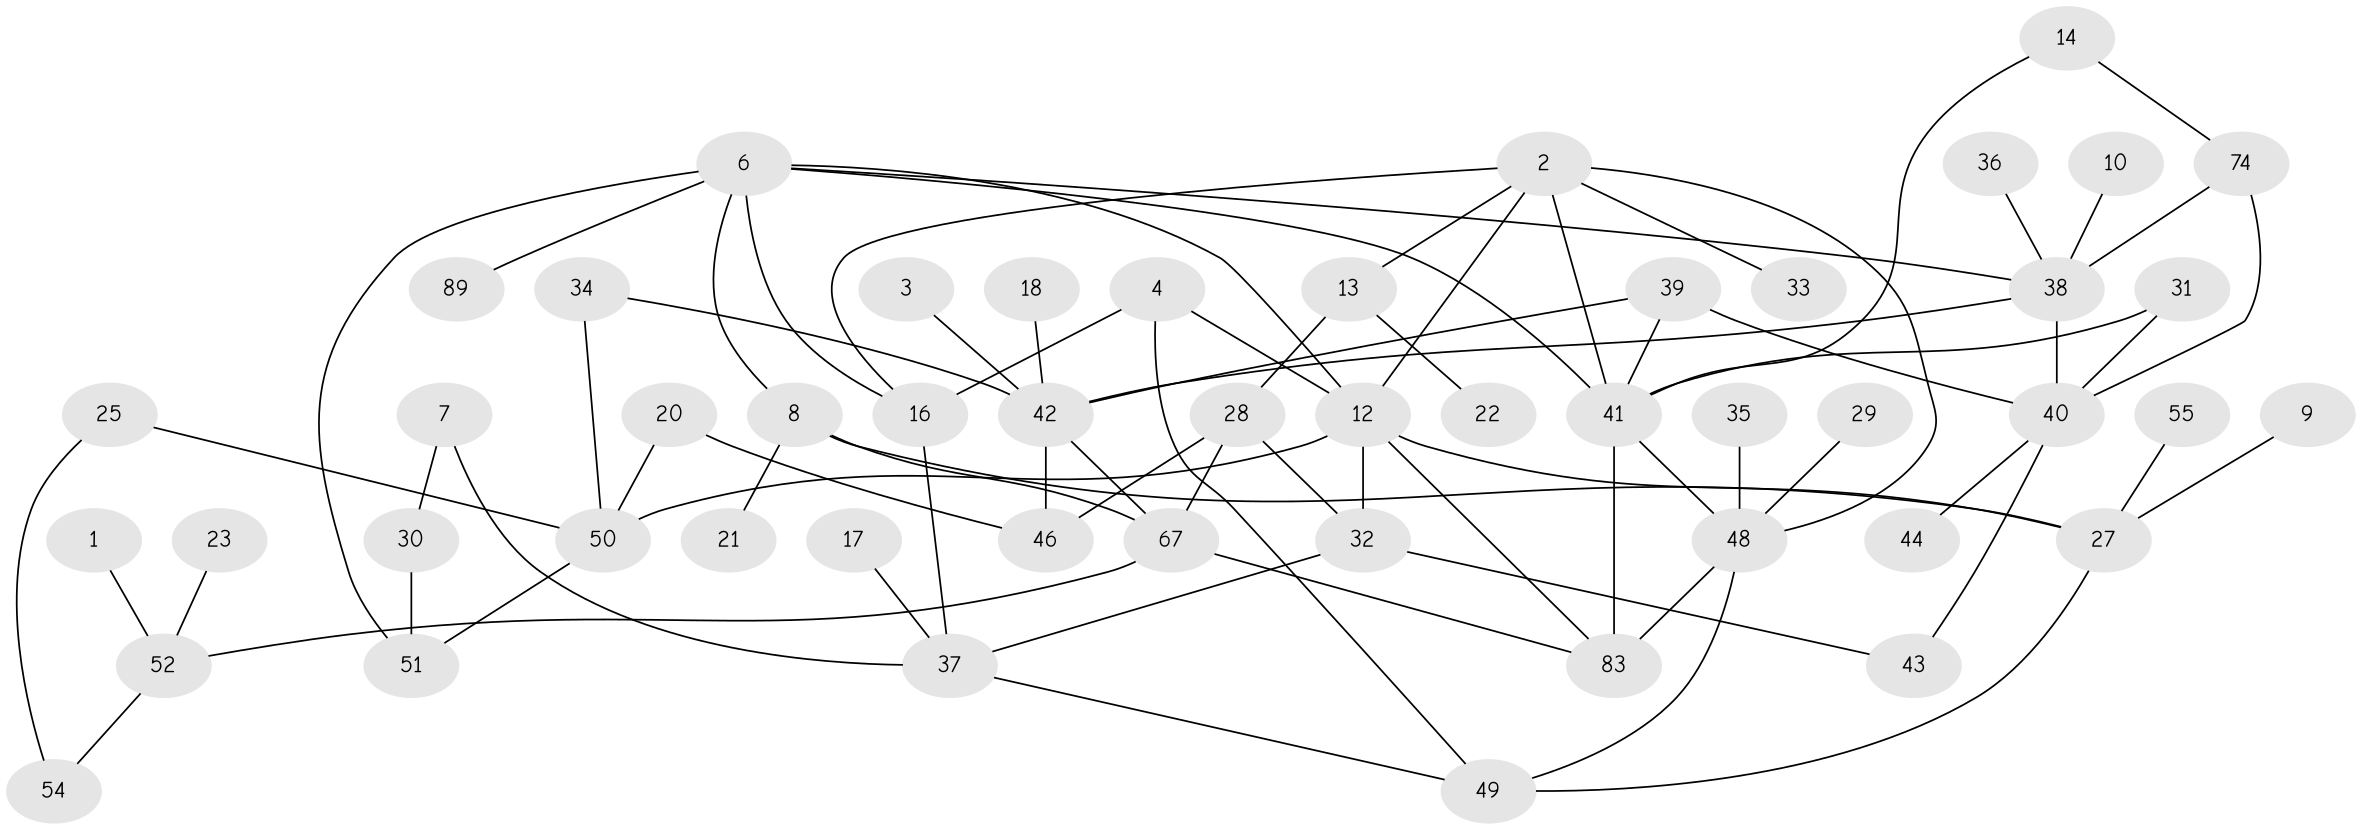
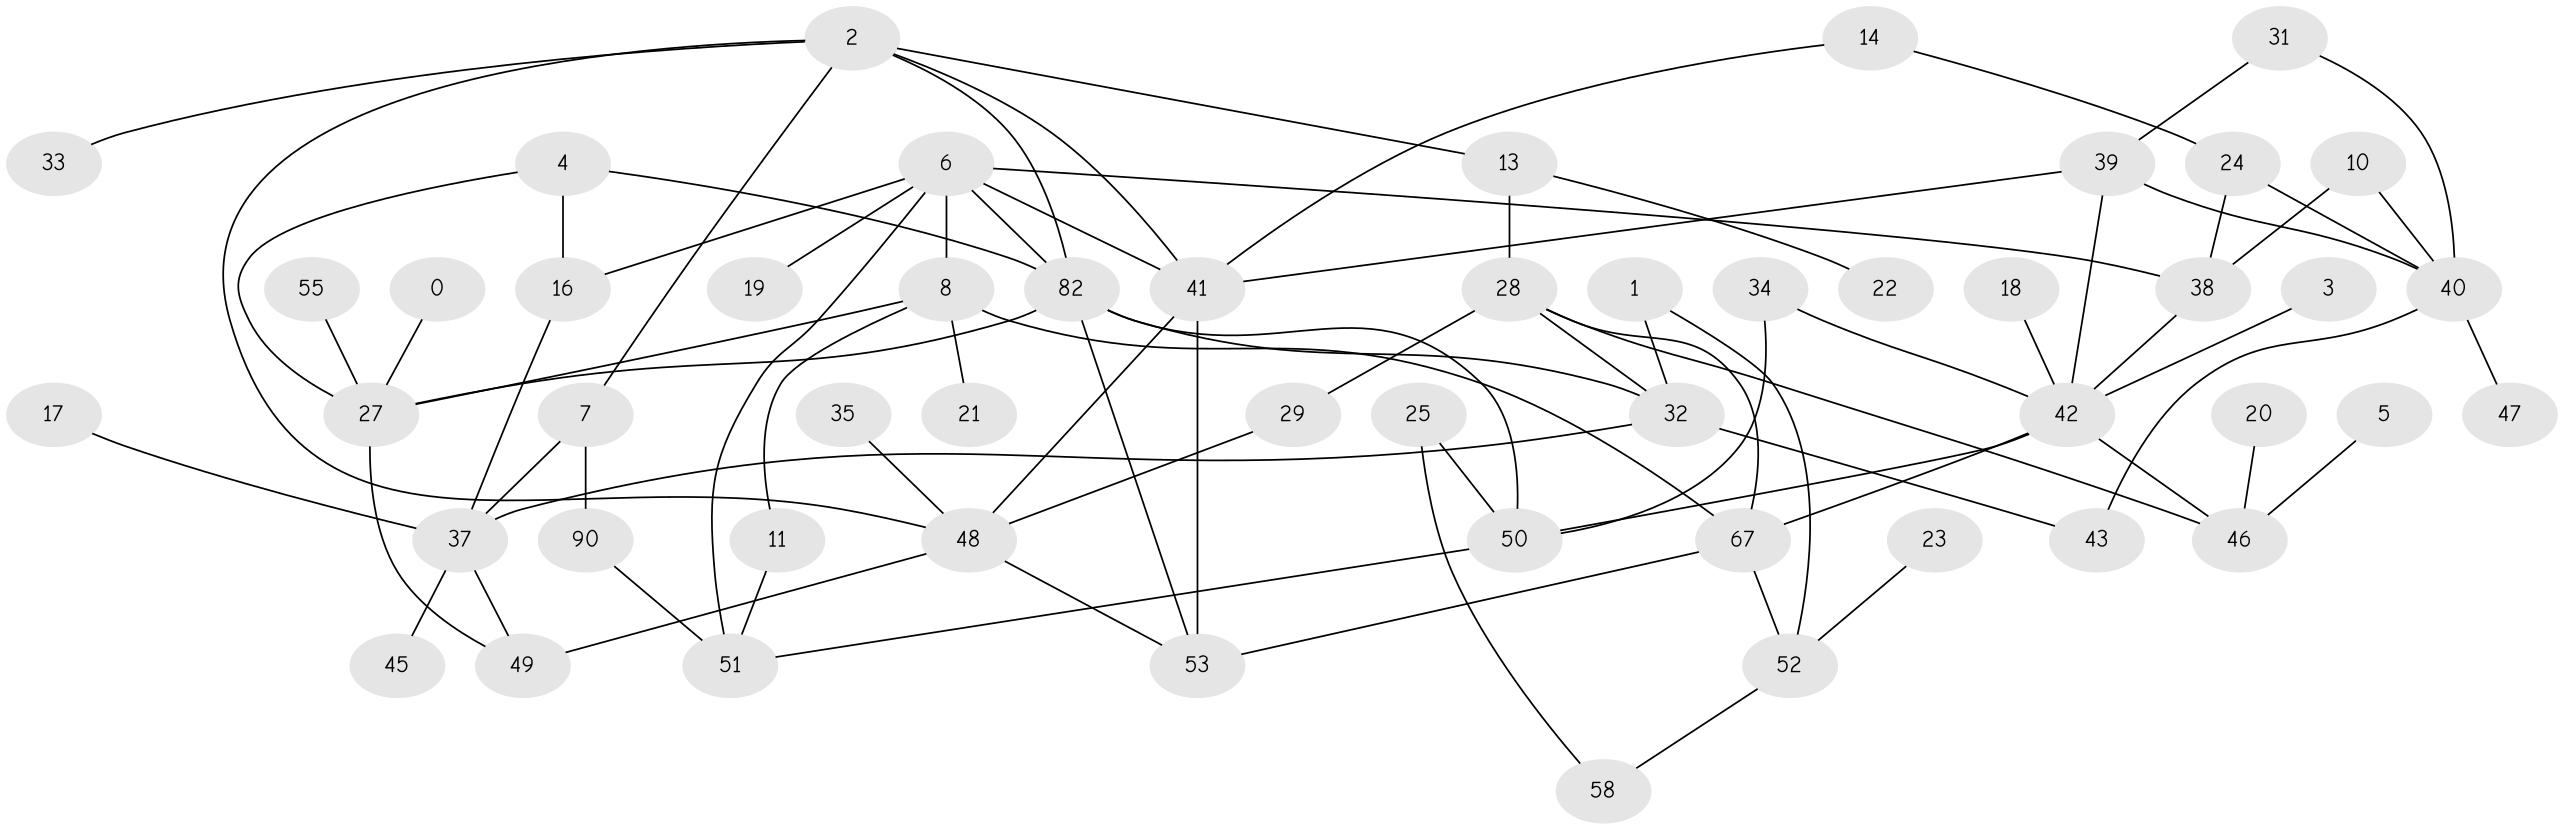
(1991, 164) -> none
(2242, 164) -> (2233, 164)
(1050, 208) -> (716, 225)
(457, 289) -> (755, 289)
none -> (1431, 336)
(1898, 352) -> (2193, 101)
(2057, 352) -> (2406, 227)
none -> (1659, 362)
(1363, 415) -> (1072, 289)
(2308, 415) -> (438, 289)
none -> (2384, 415)
(636, 478) -> (1796, 487)
(411, 540) -> (586, 540)
none -> (777, 540)
(1912, 540) -> (2510, 415)
(1268, 546) -> (292, 229)
none -> (397, 666)
(1614, 666) -> (1197, 666)
(54, 791) -> (1604, 791)
